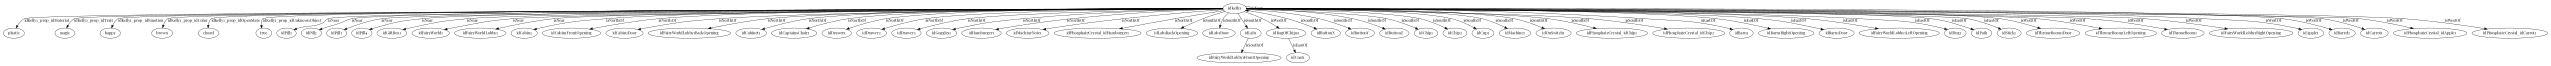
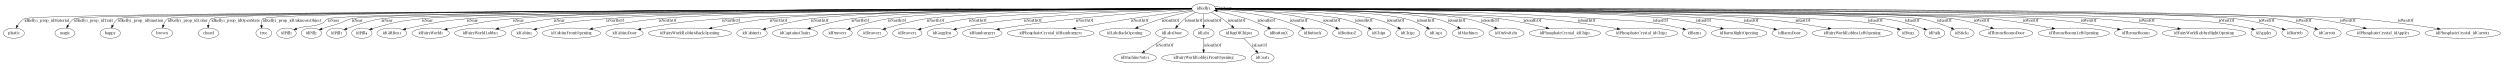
(1134, 18) -> (1155, 45)
(1279, 21) -> (1236, 21)
(689, 33) -> (690, 33)
